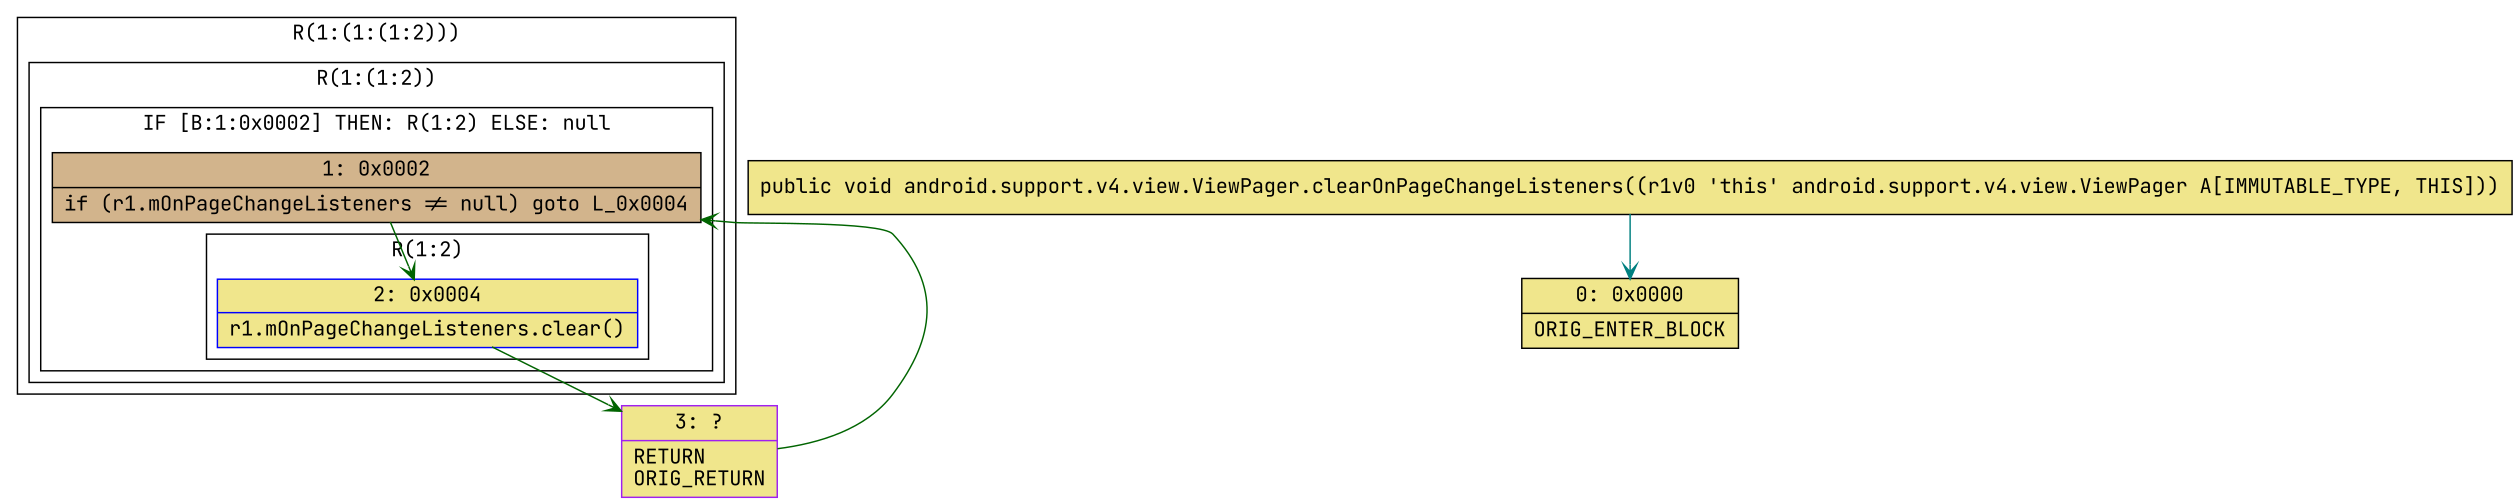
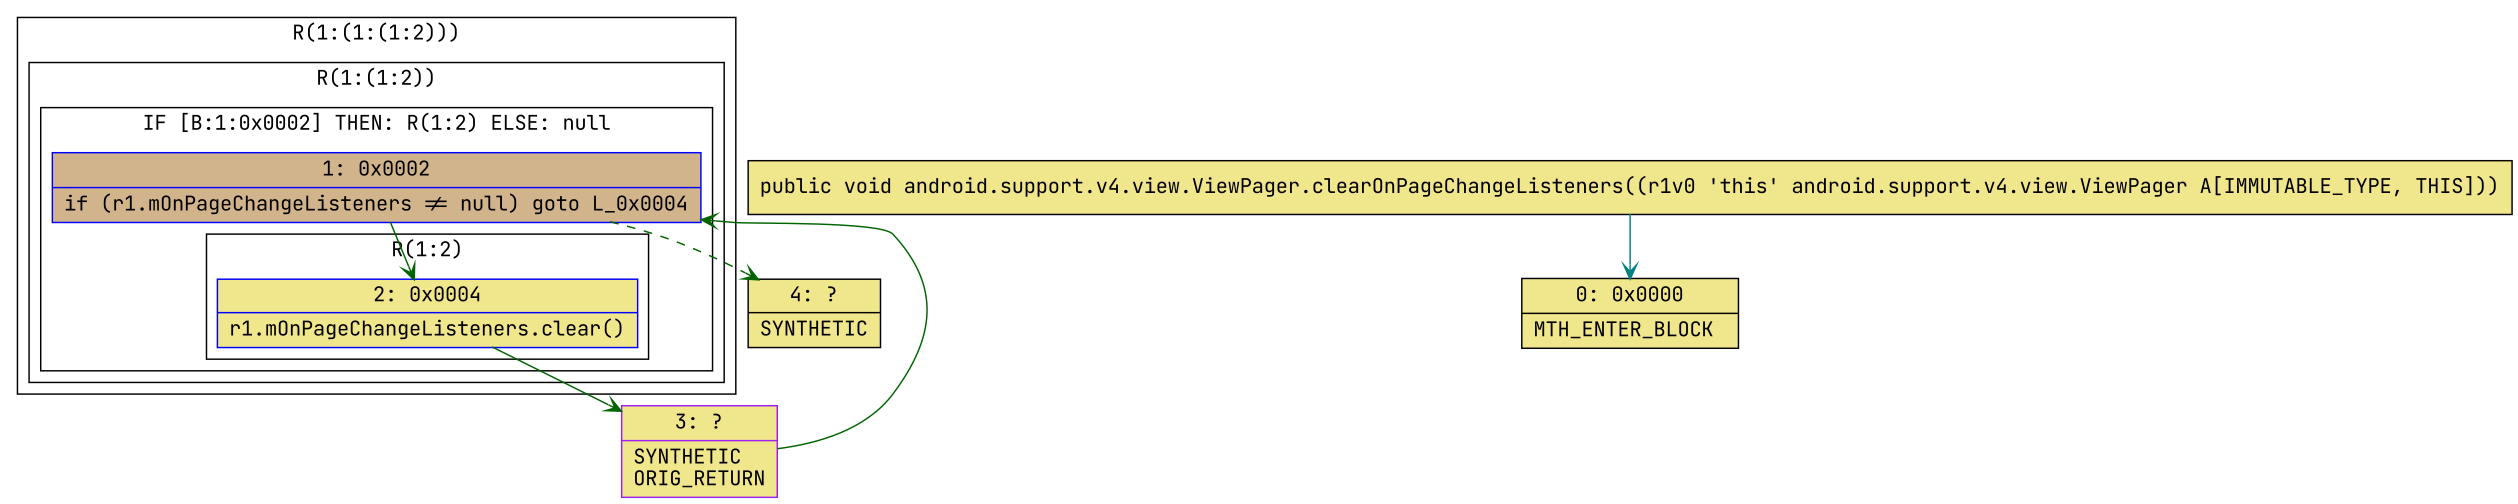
(377, 188) -> (377, 188)
none -> (814, 313)
(1630, 330) -> (1624, 330)
(670, 457) -> (688, 457)
